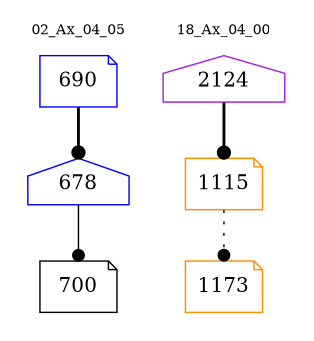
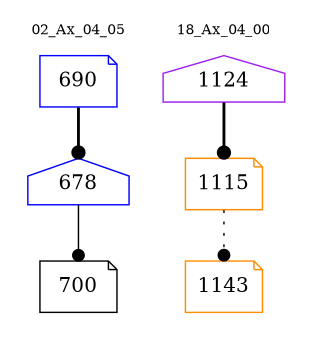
(224, 81) -> (224, 81)
(224, 287) -> (224, 287)
